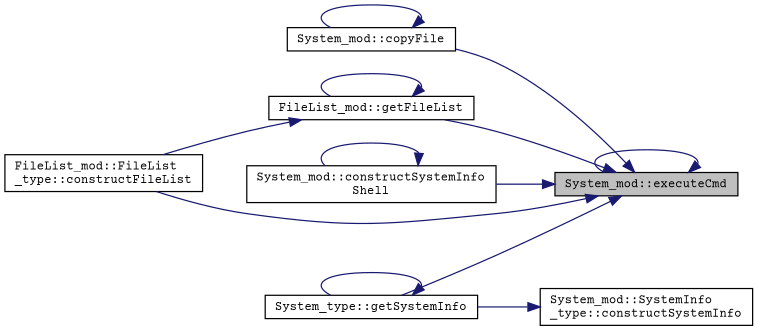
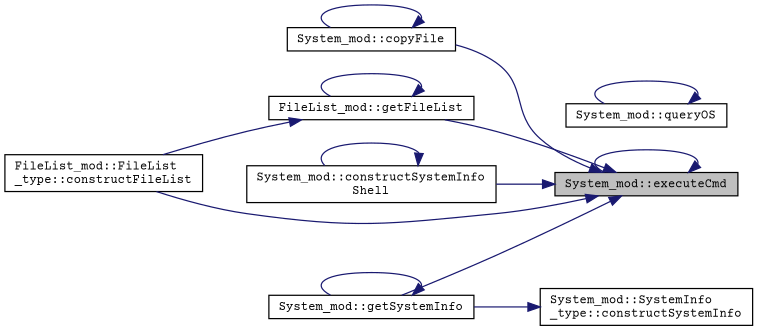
none -> (646, 115)
(371, 307) -> (371, 307)
